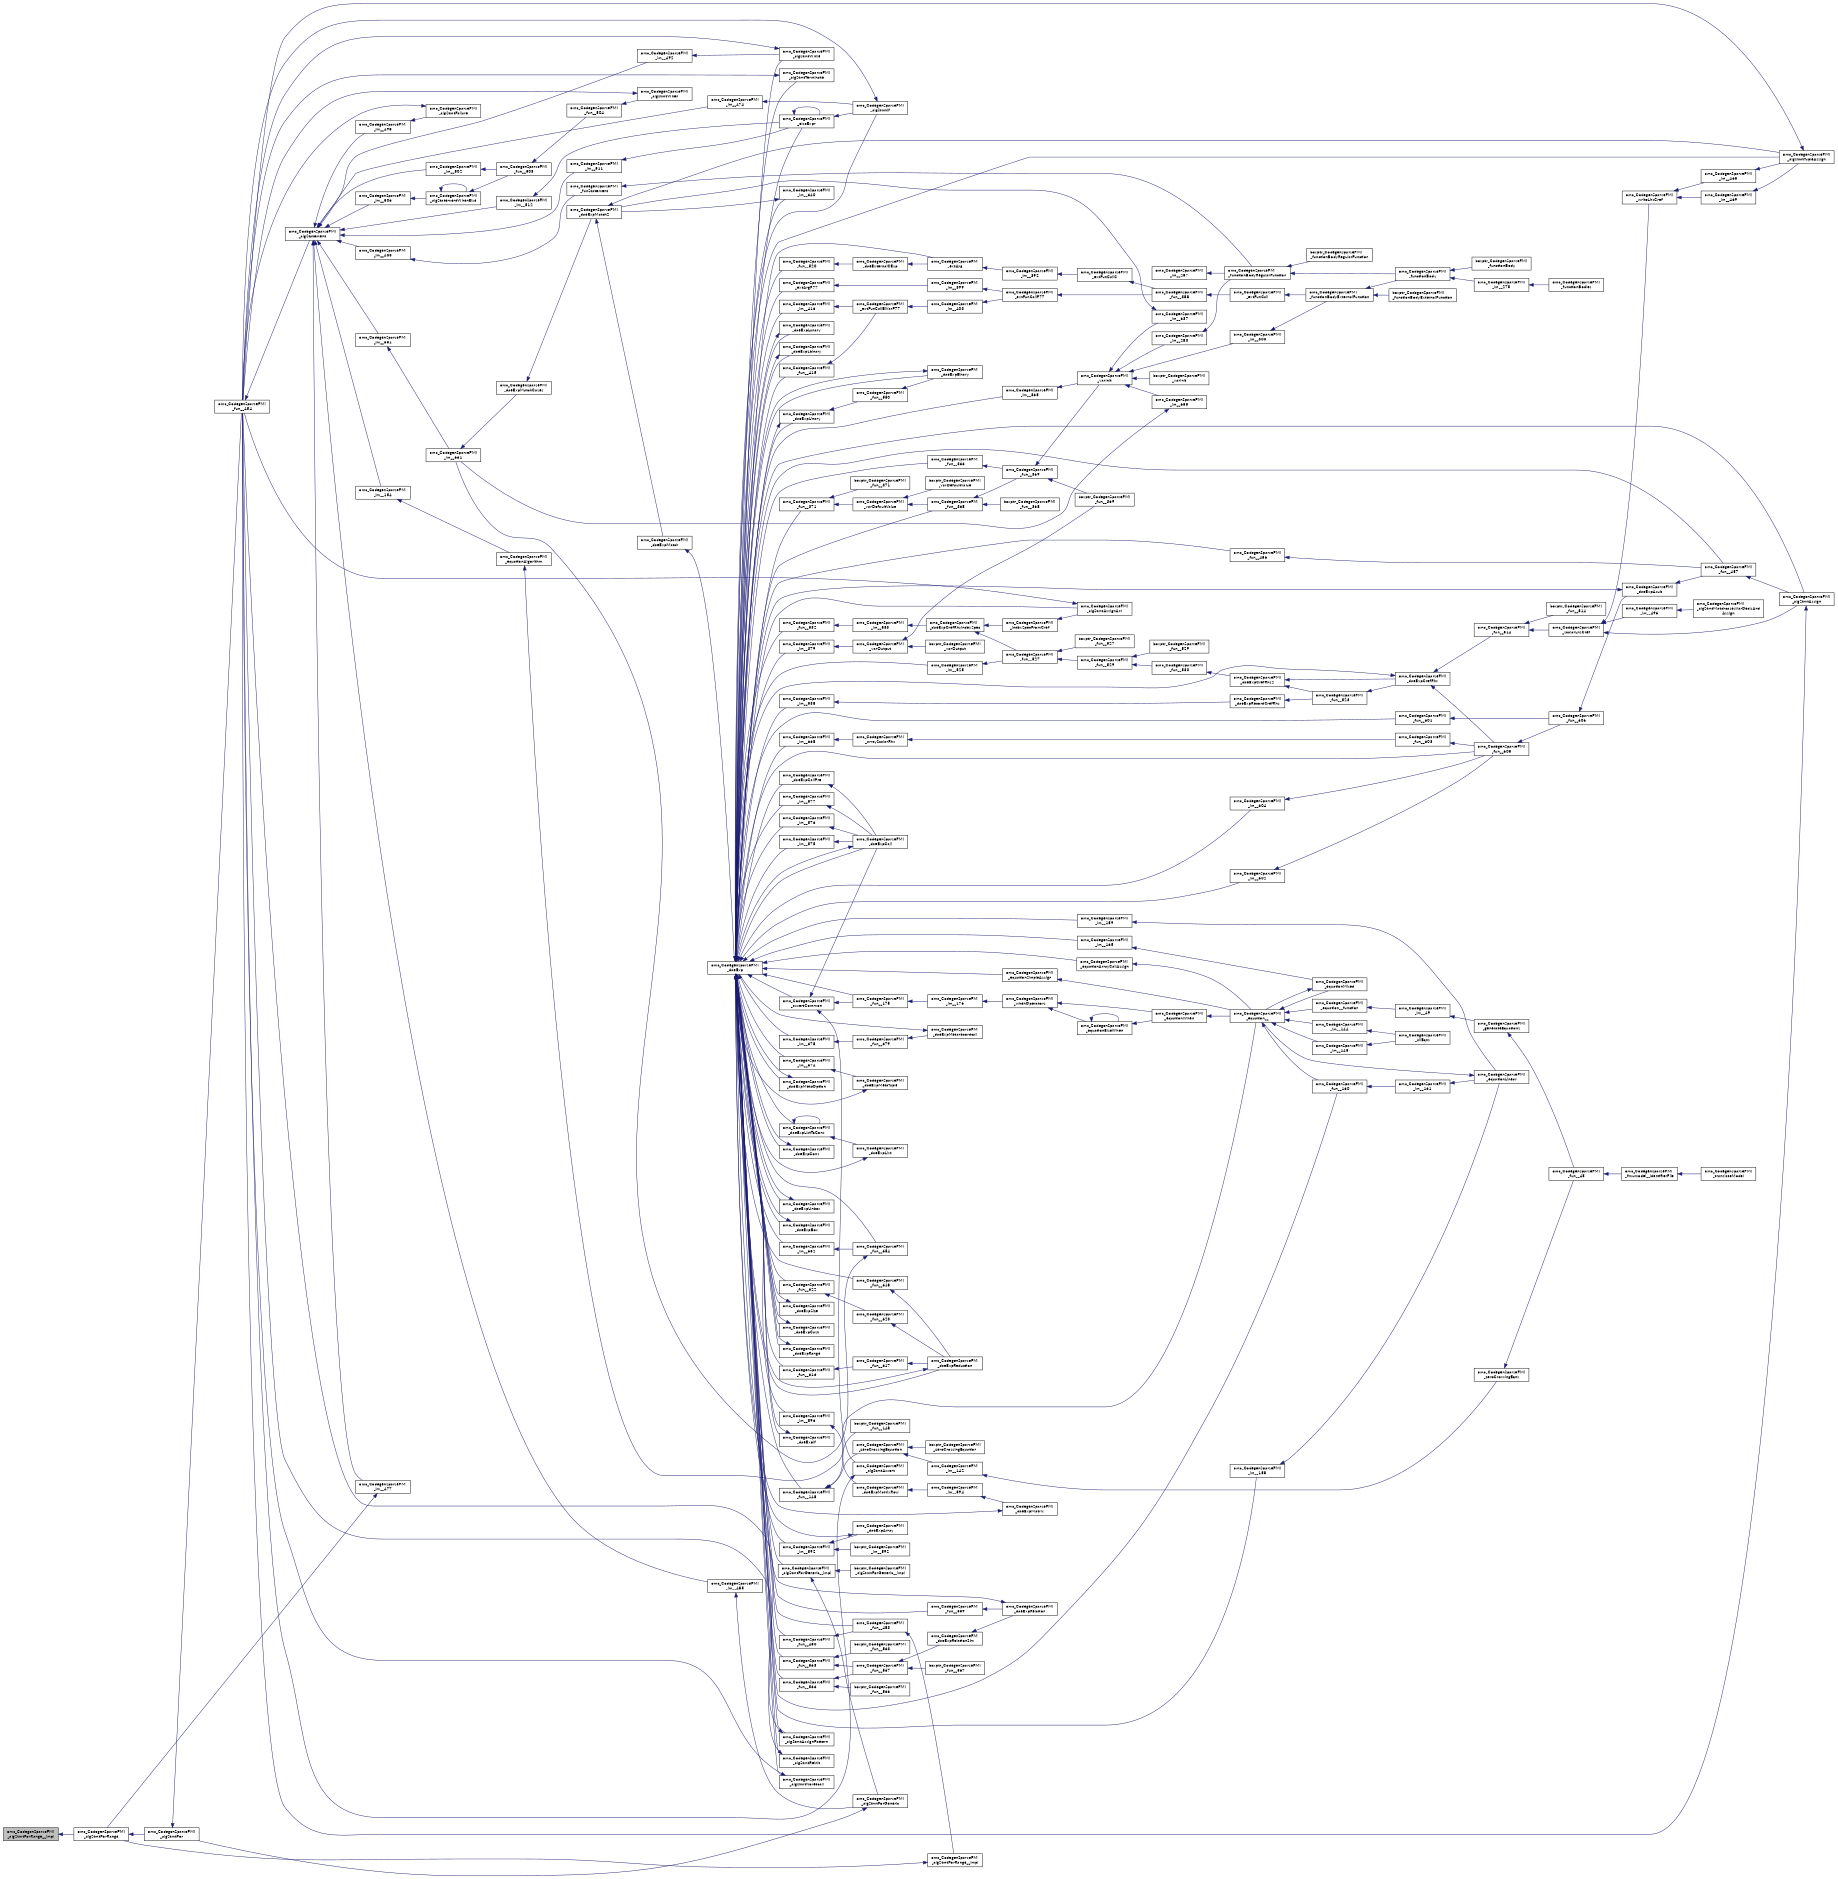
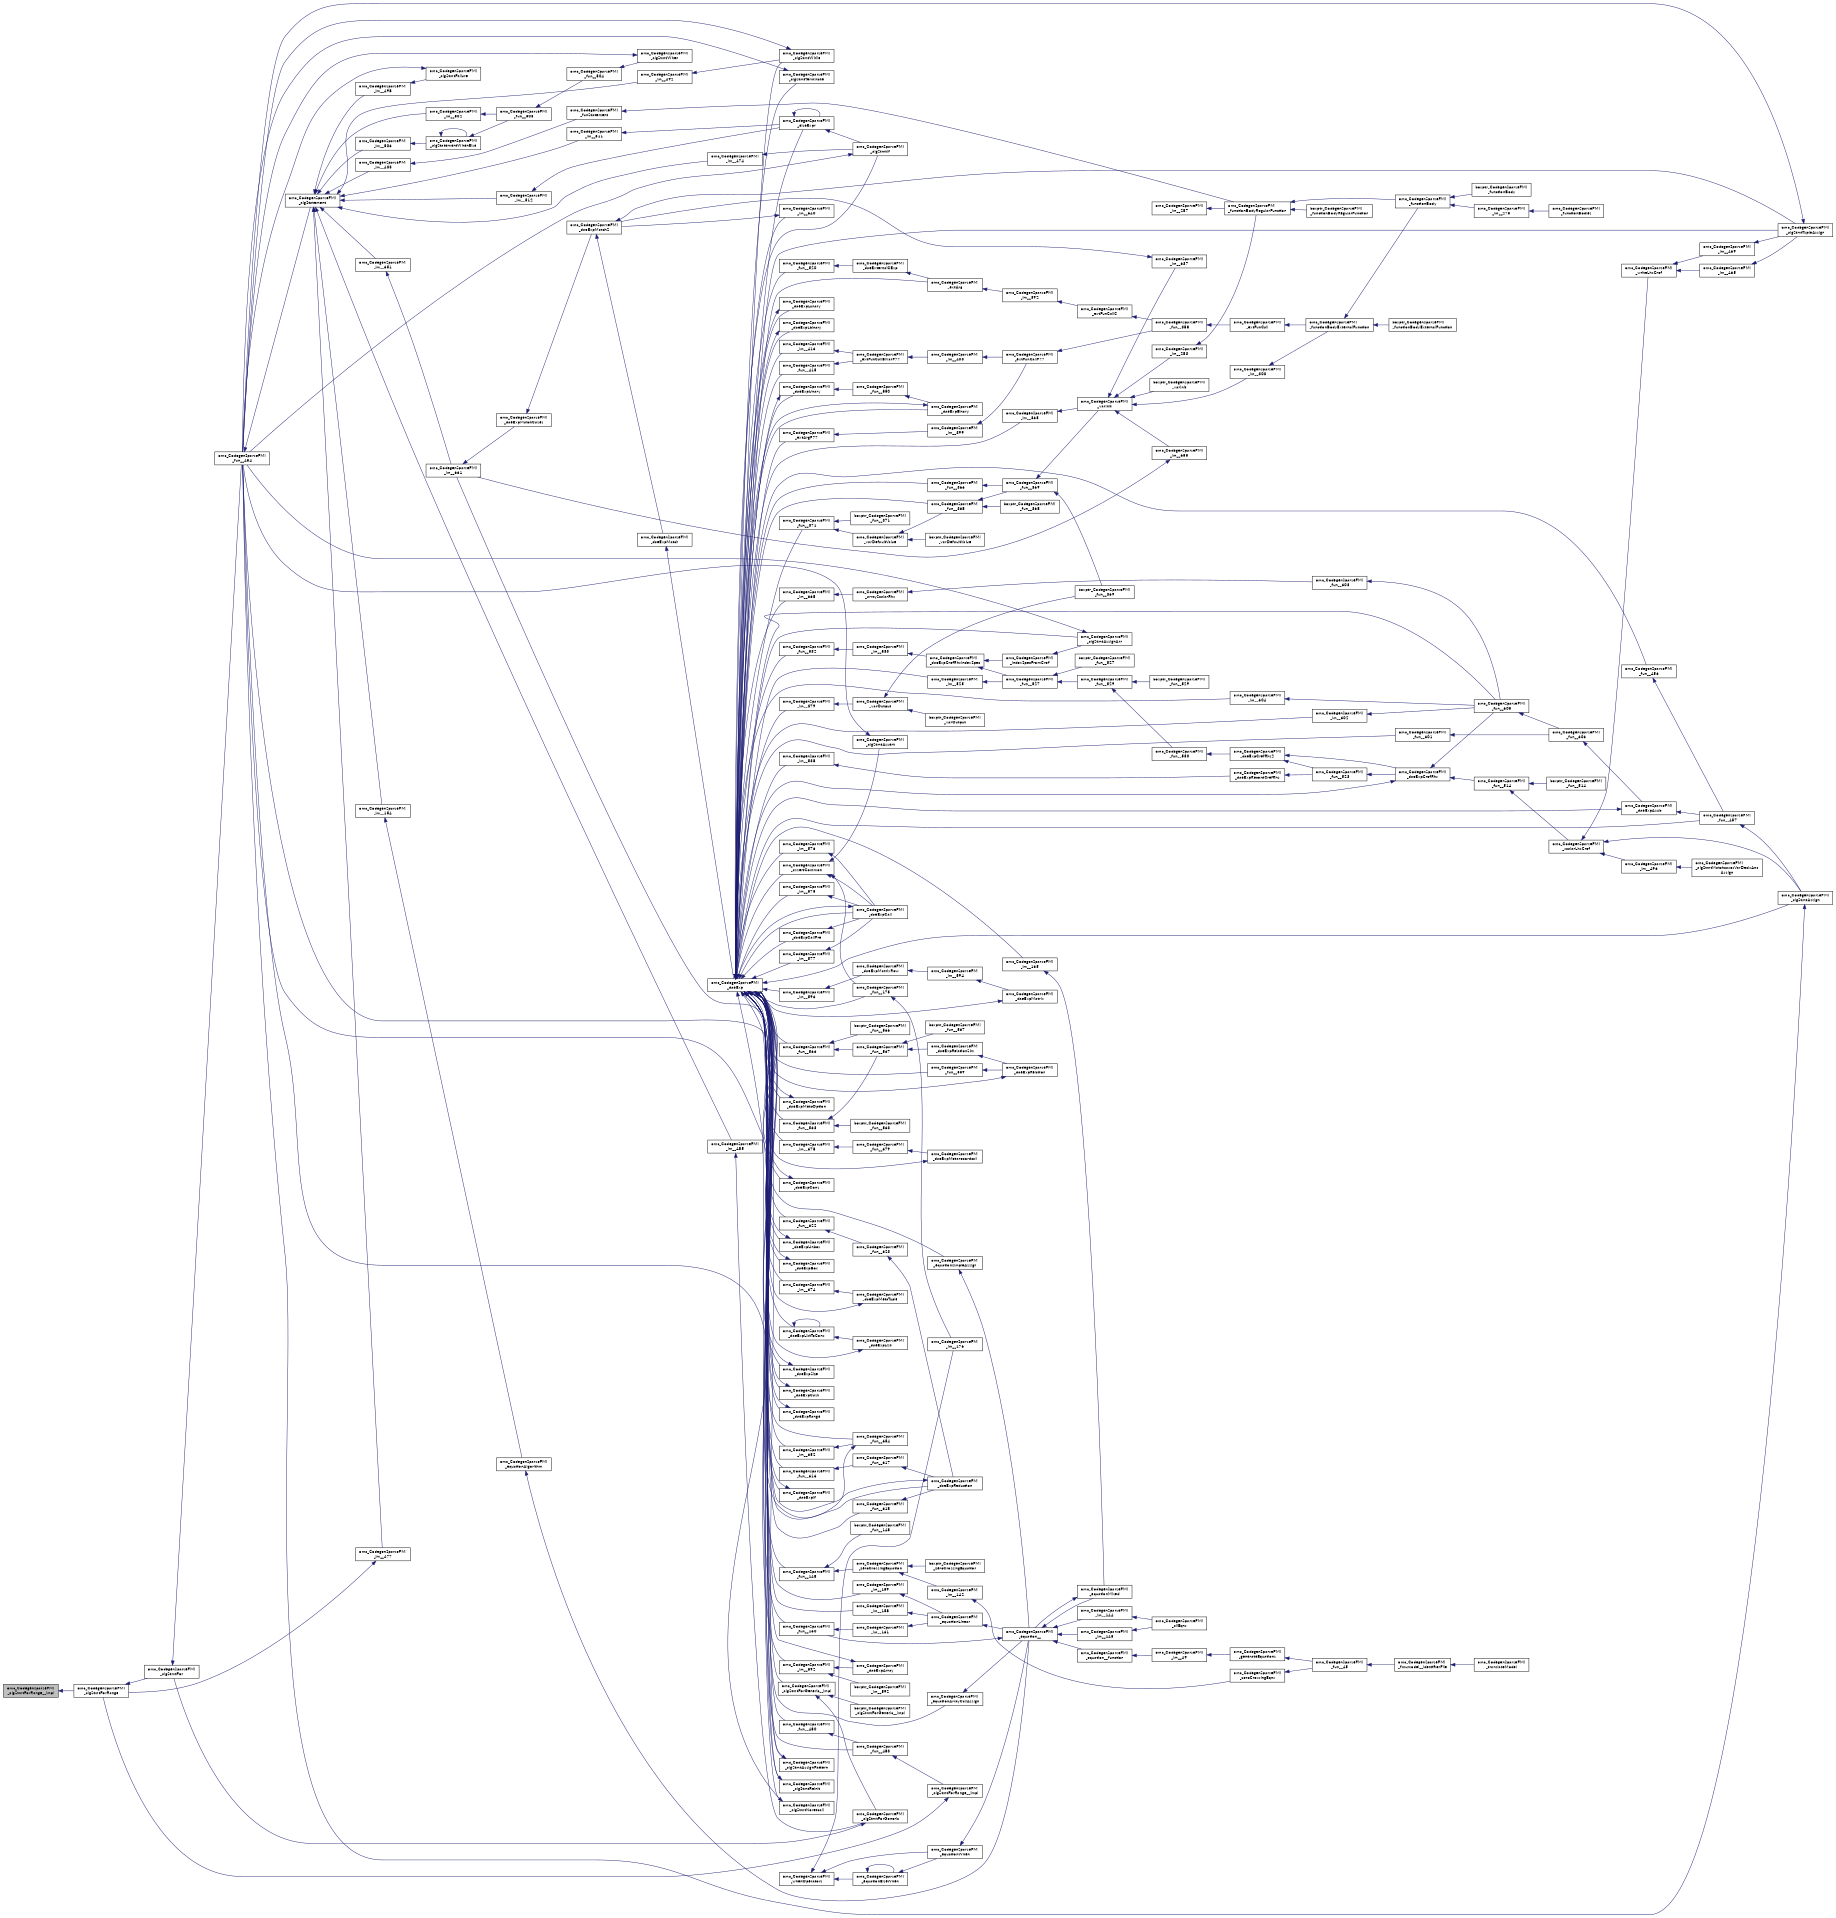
(995, 1001) -> (844, 1586)
